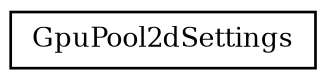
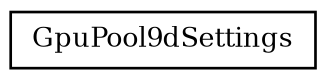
(163, 40) -> (163, 40)
